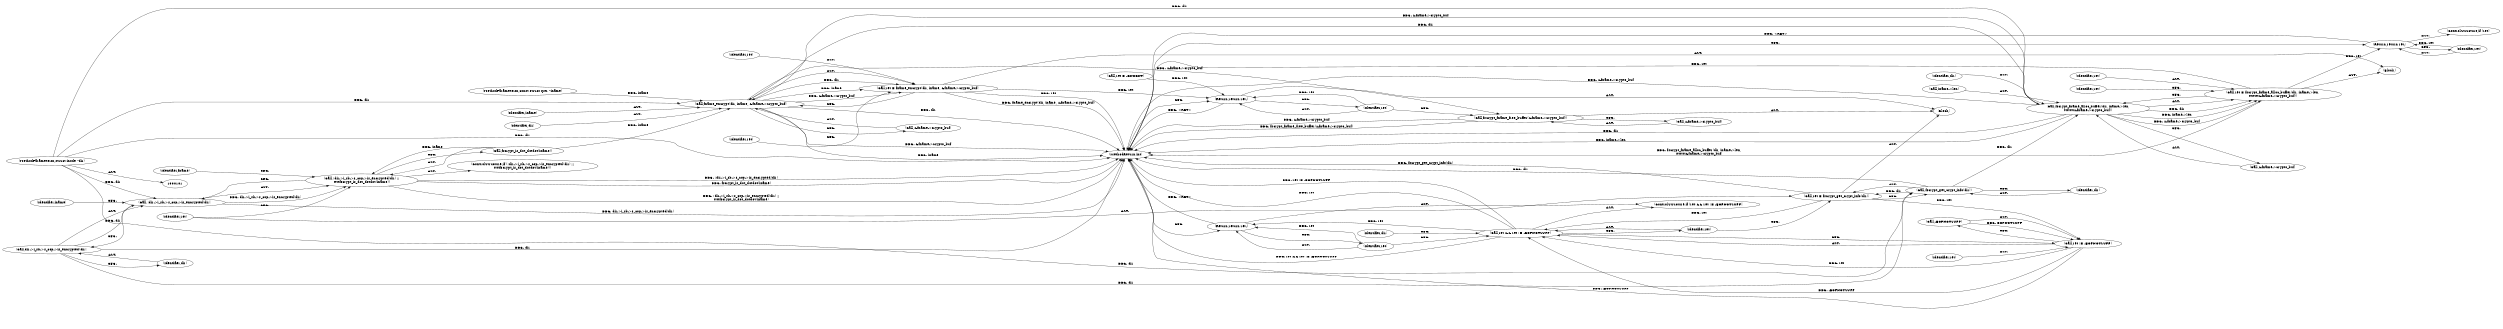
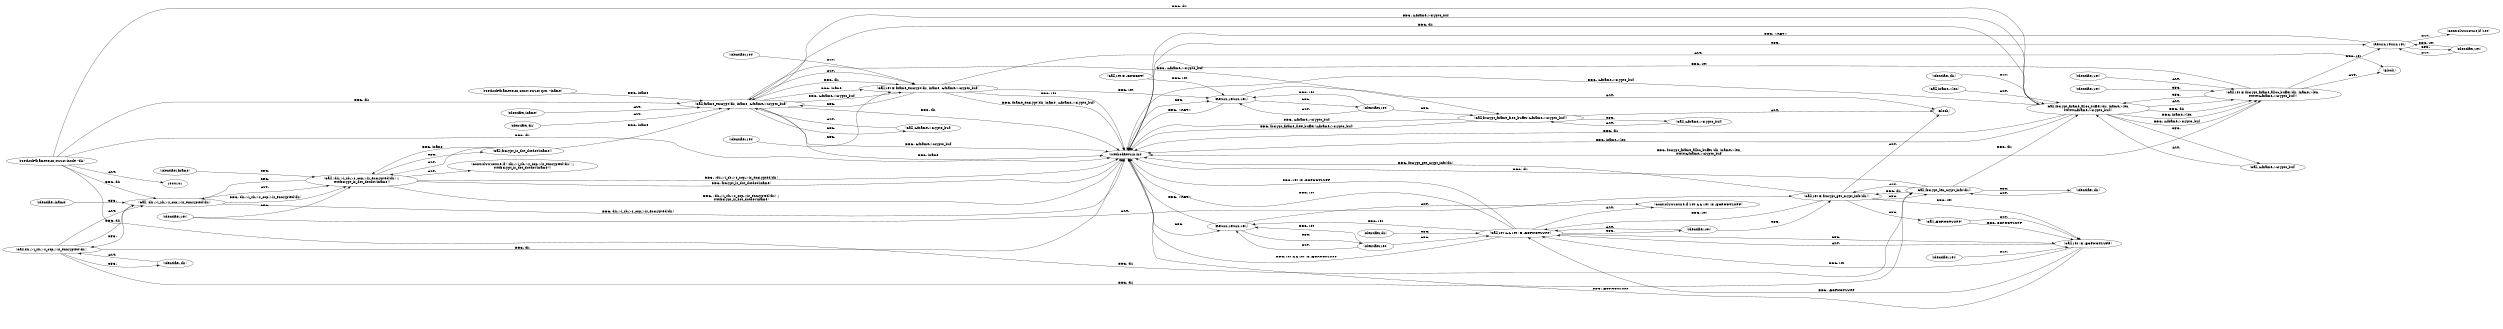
(1944, 190) -> (1944, 190)
(2009, 236) -> (1882, 213)
